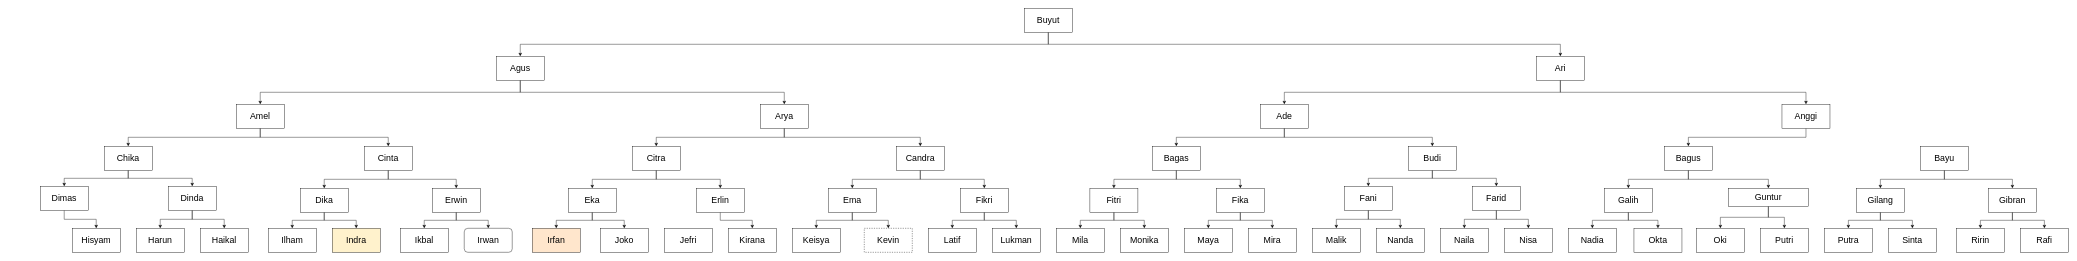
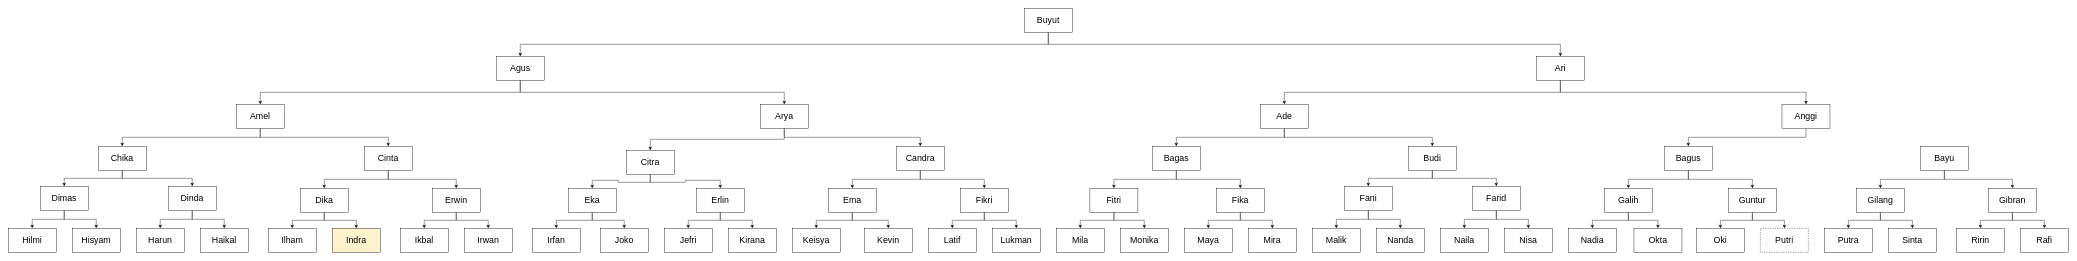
(128, 158) -> (122, 158)
(656, 158) -> (650, 162)
(1768, 197) -> (1752, 200)
none -> (32, 225)
none -> (688, 225)
none -> (32, 240)
(488, 240) -> (488, 240)
(556, 240) -> (556, 240)
(888, 240) -> (888, 240)
(1784, 240) -> (1784, 240)
